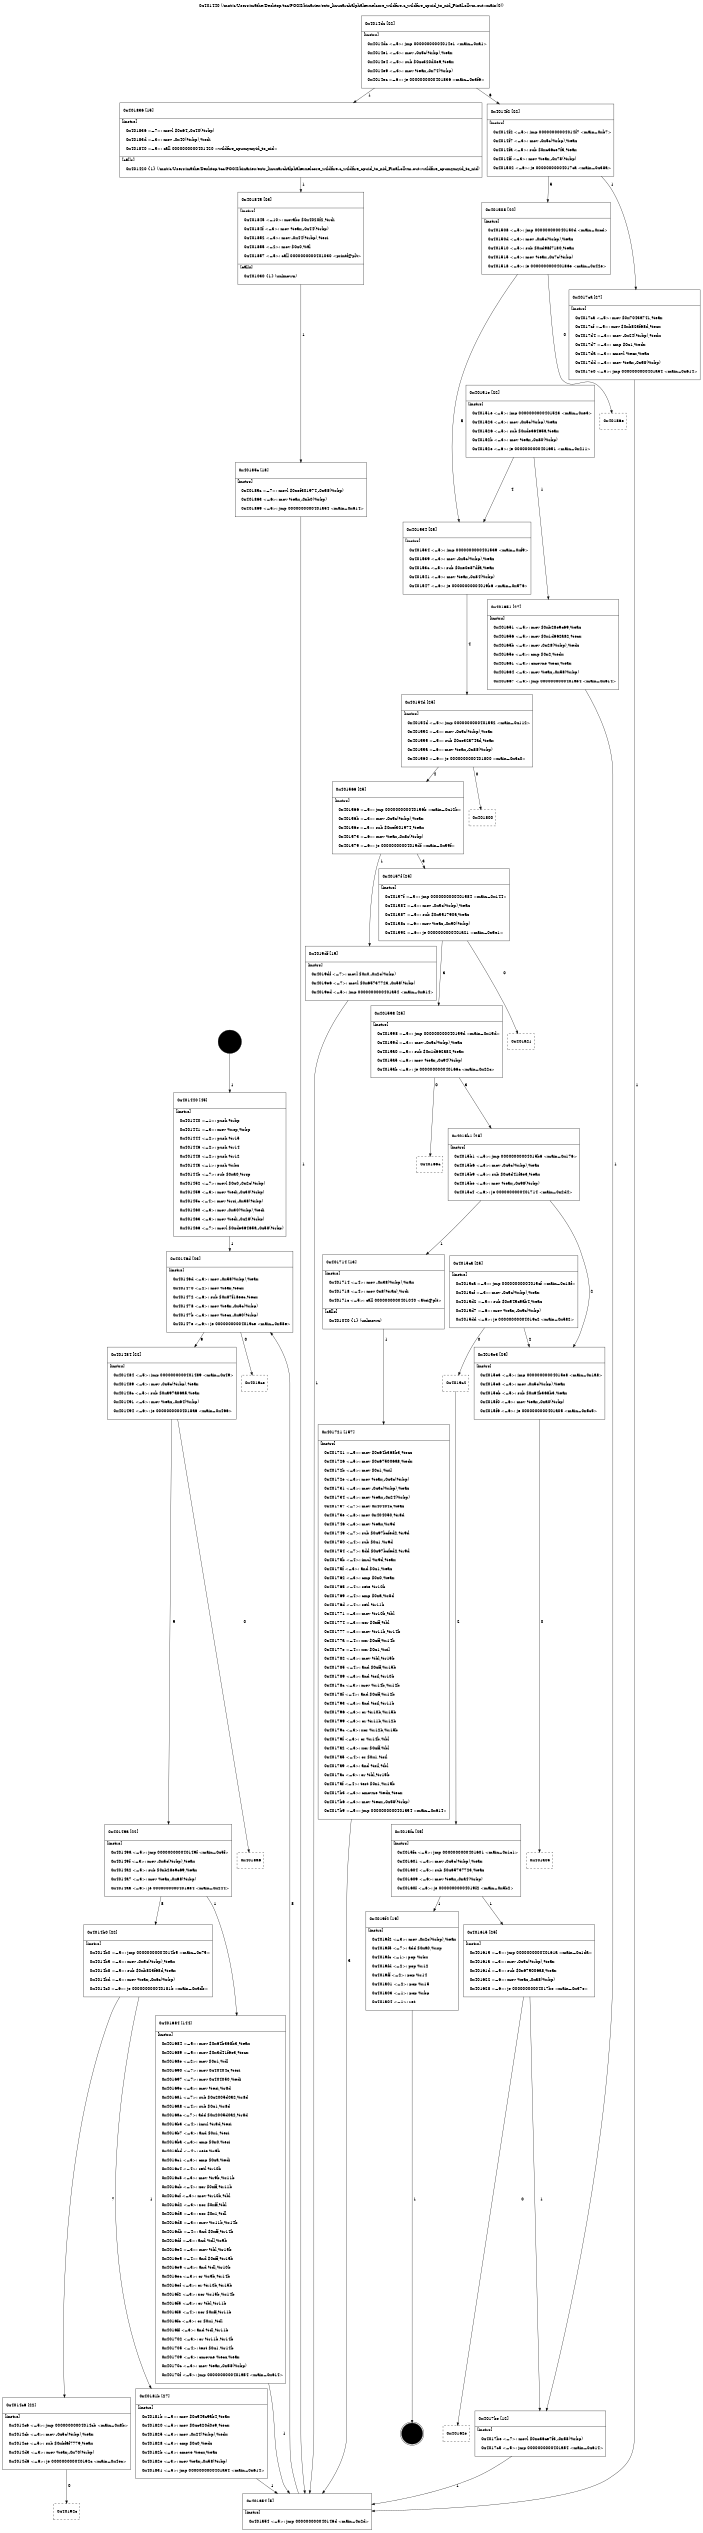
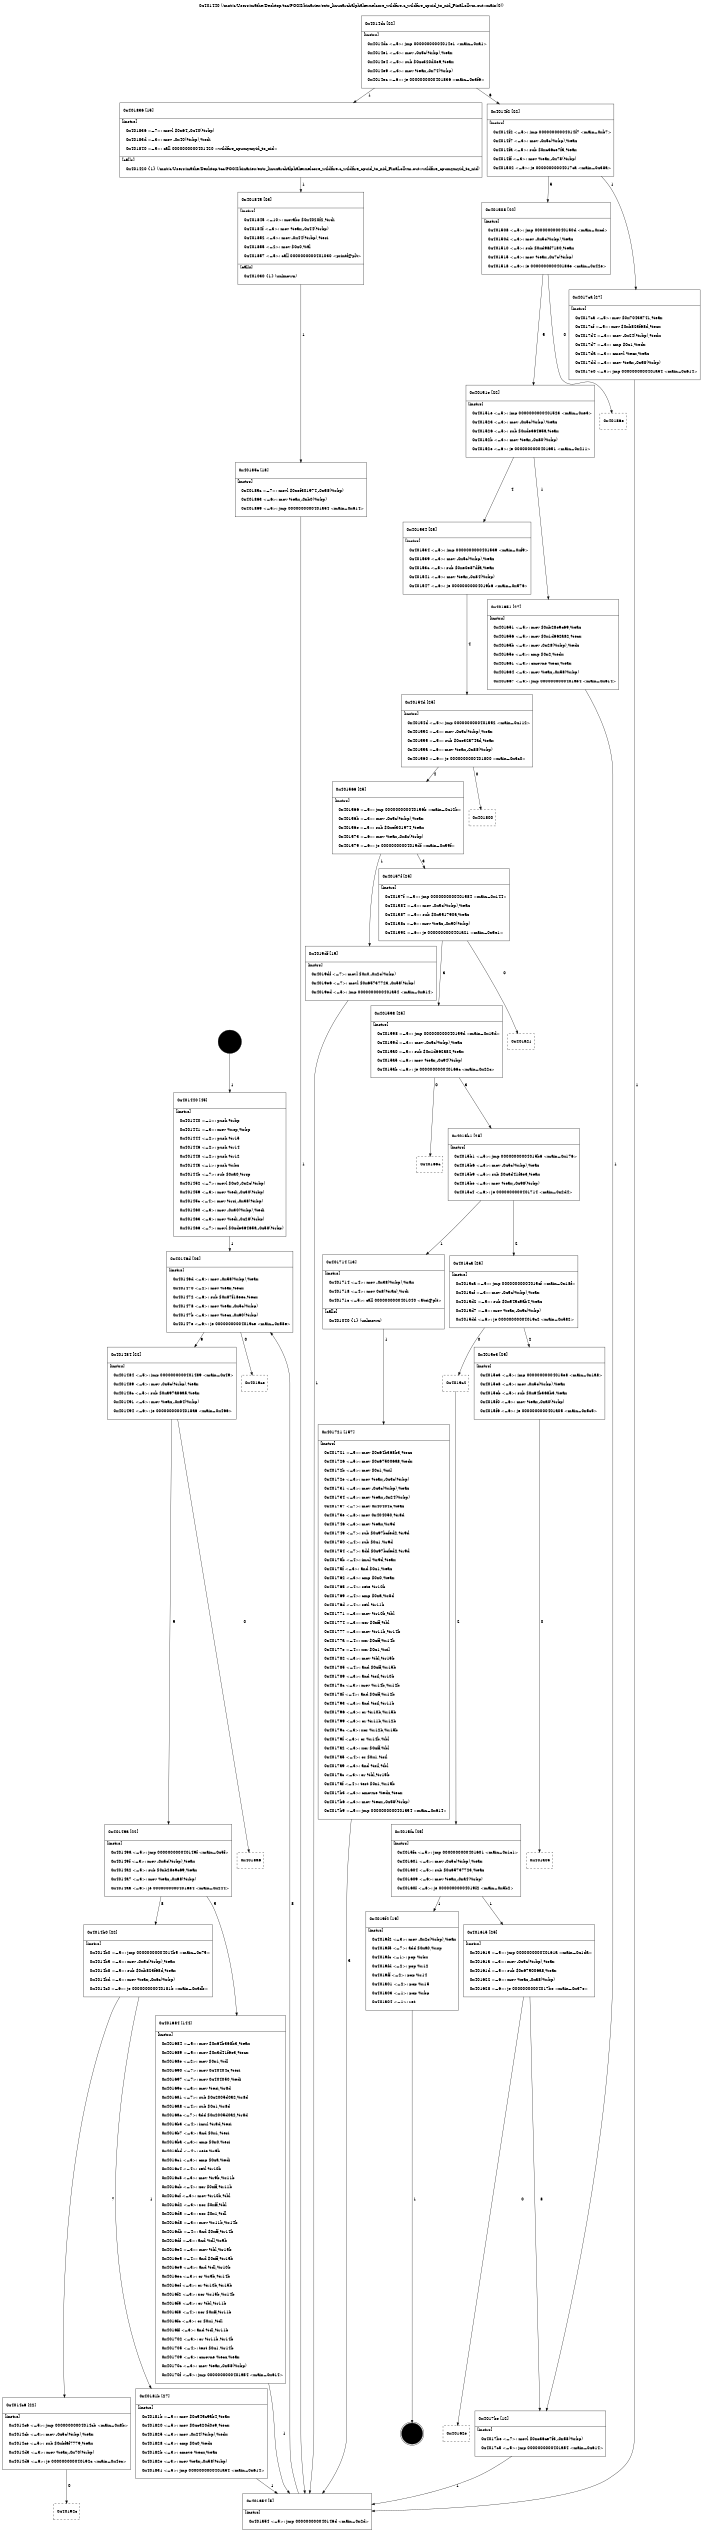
(458, 390) -> (538, 328)
(586, 1269) -> (514, 1227)
(215, 1904) -> (215, 1904)
(541, 2199) -> (541, 2199)
